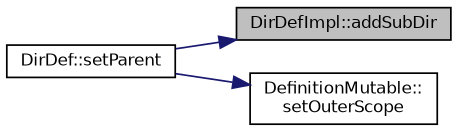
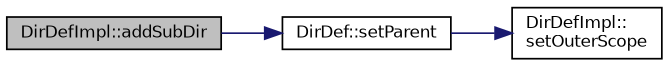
(197, 46) -> (243, 33)
(344, 99) -> (587, 33)
